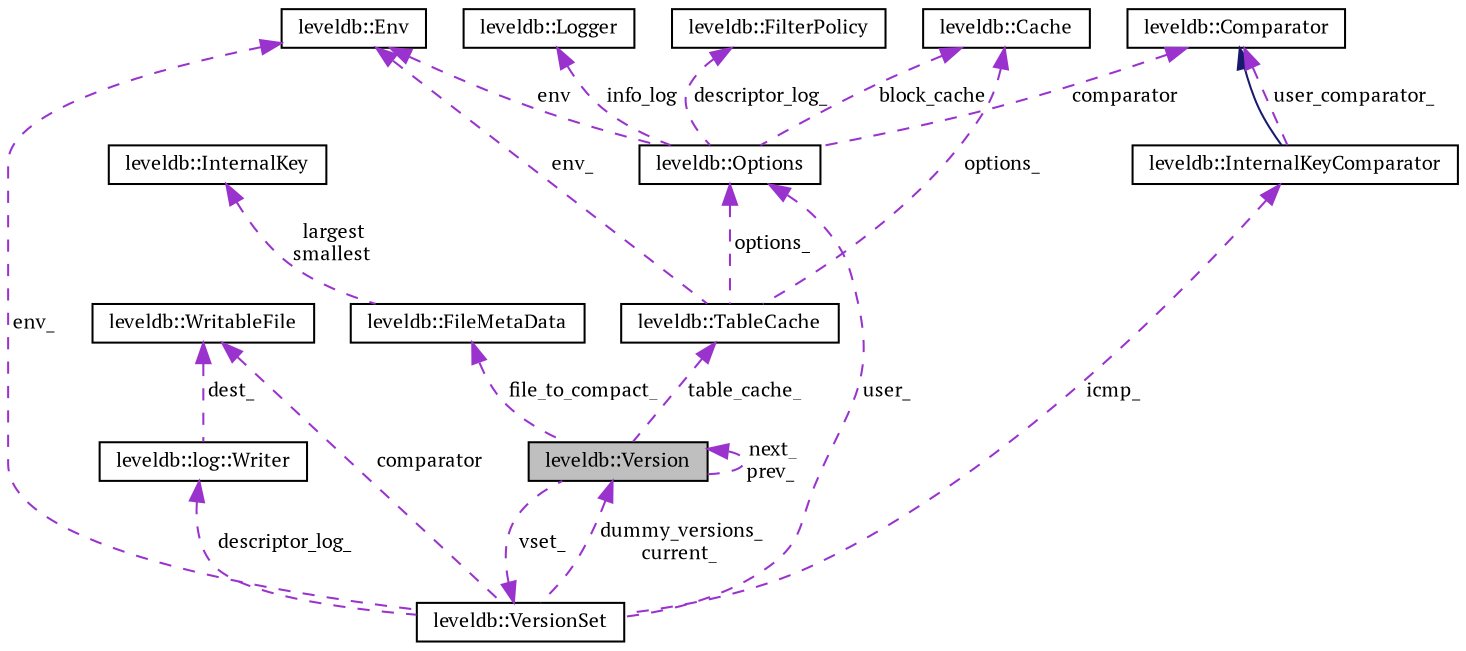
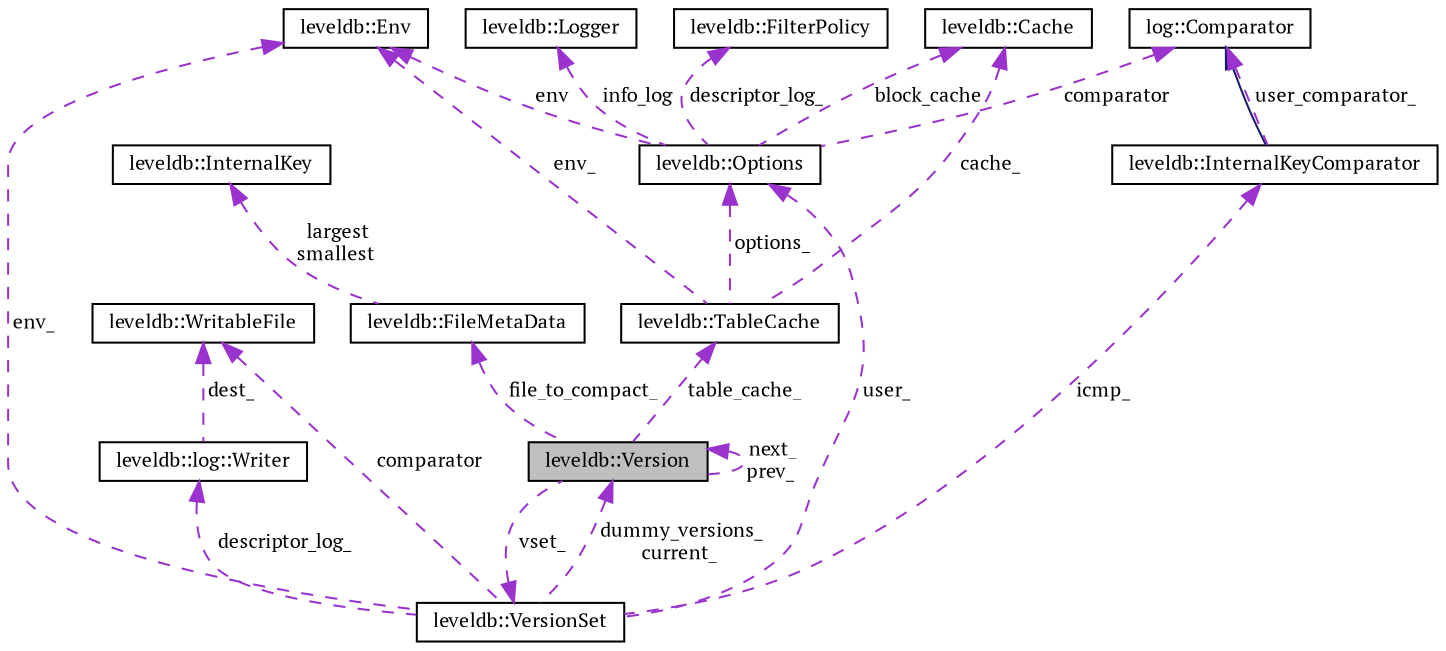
(1236, 28) -> (1220, 28)
(1000, 165) -> (988, 165)
